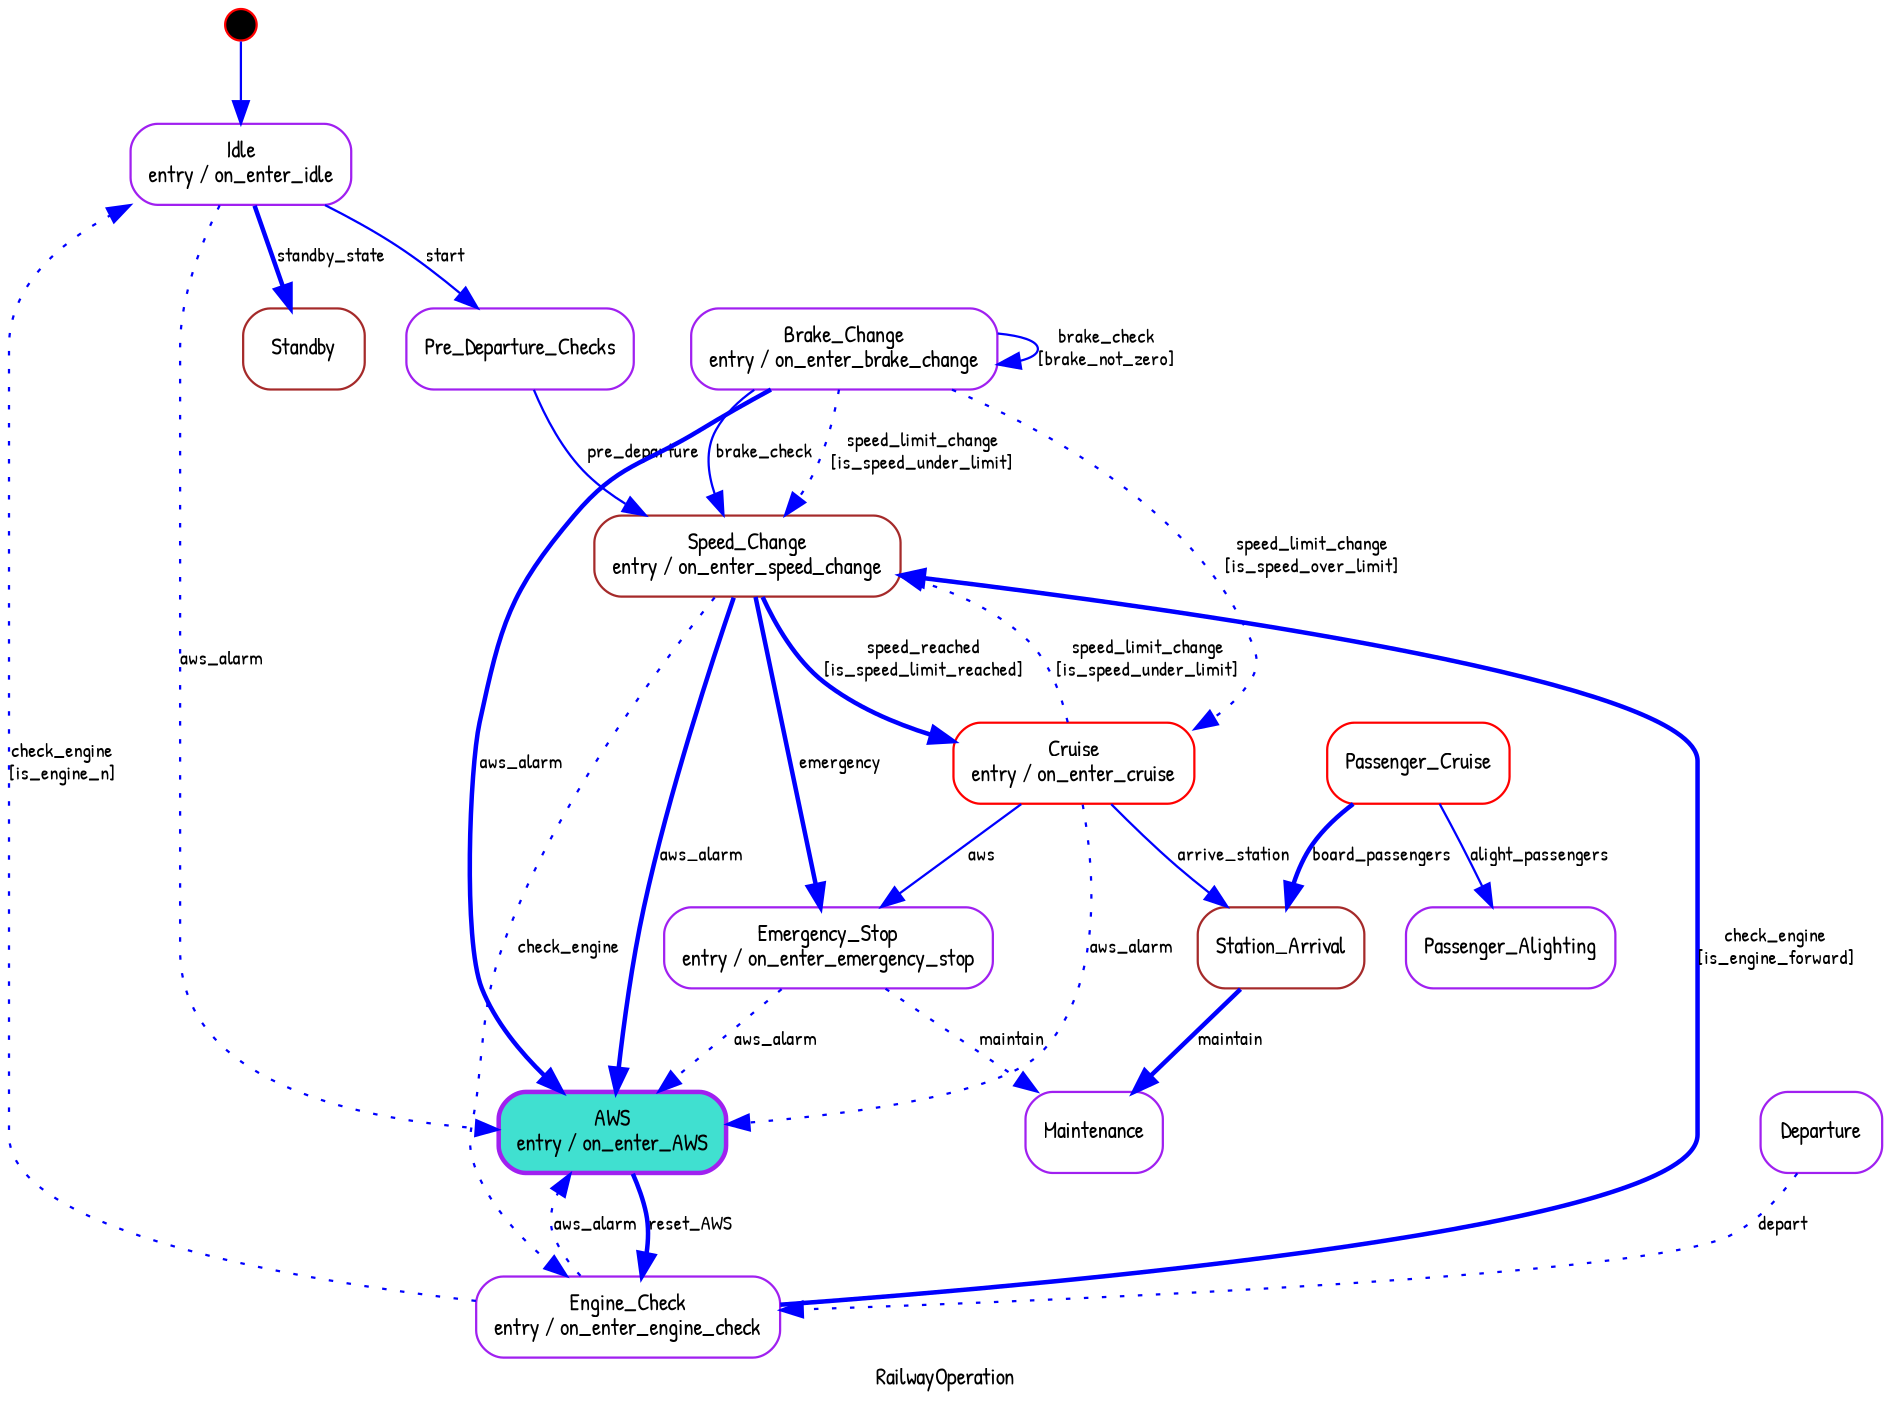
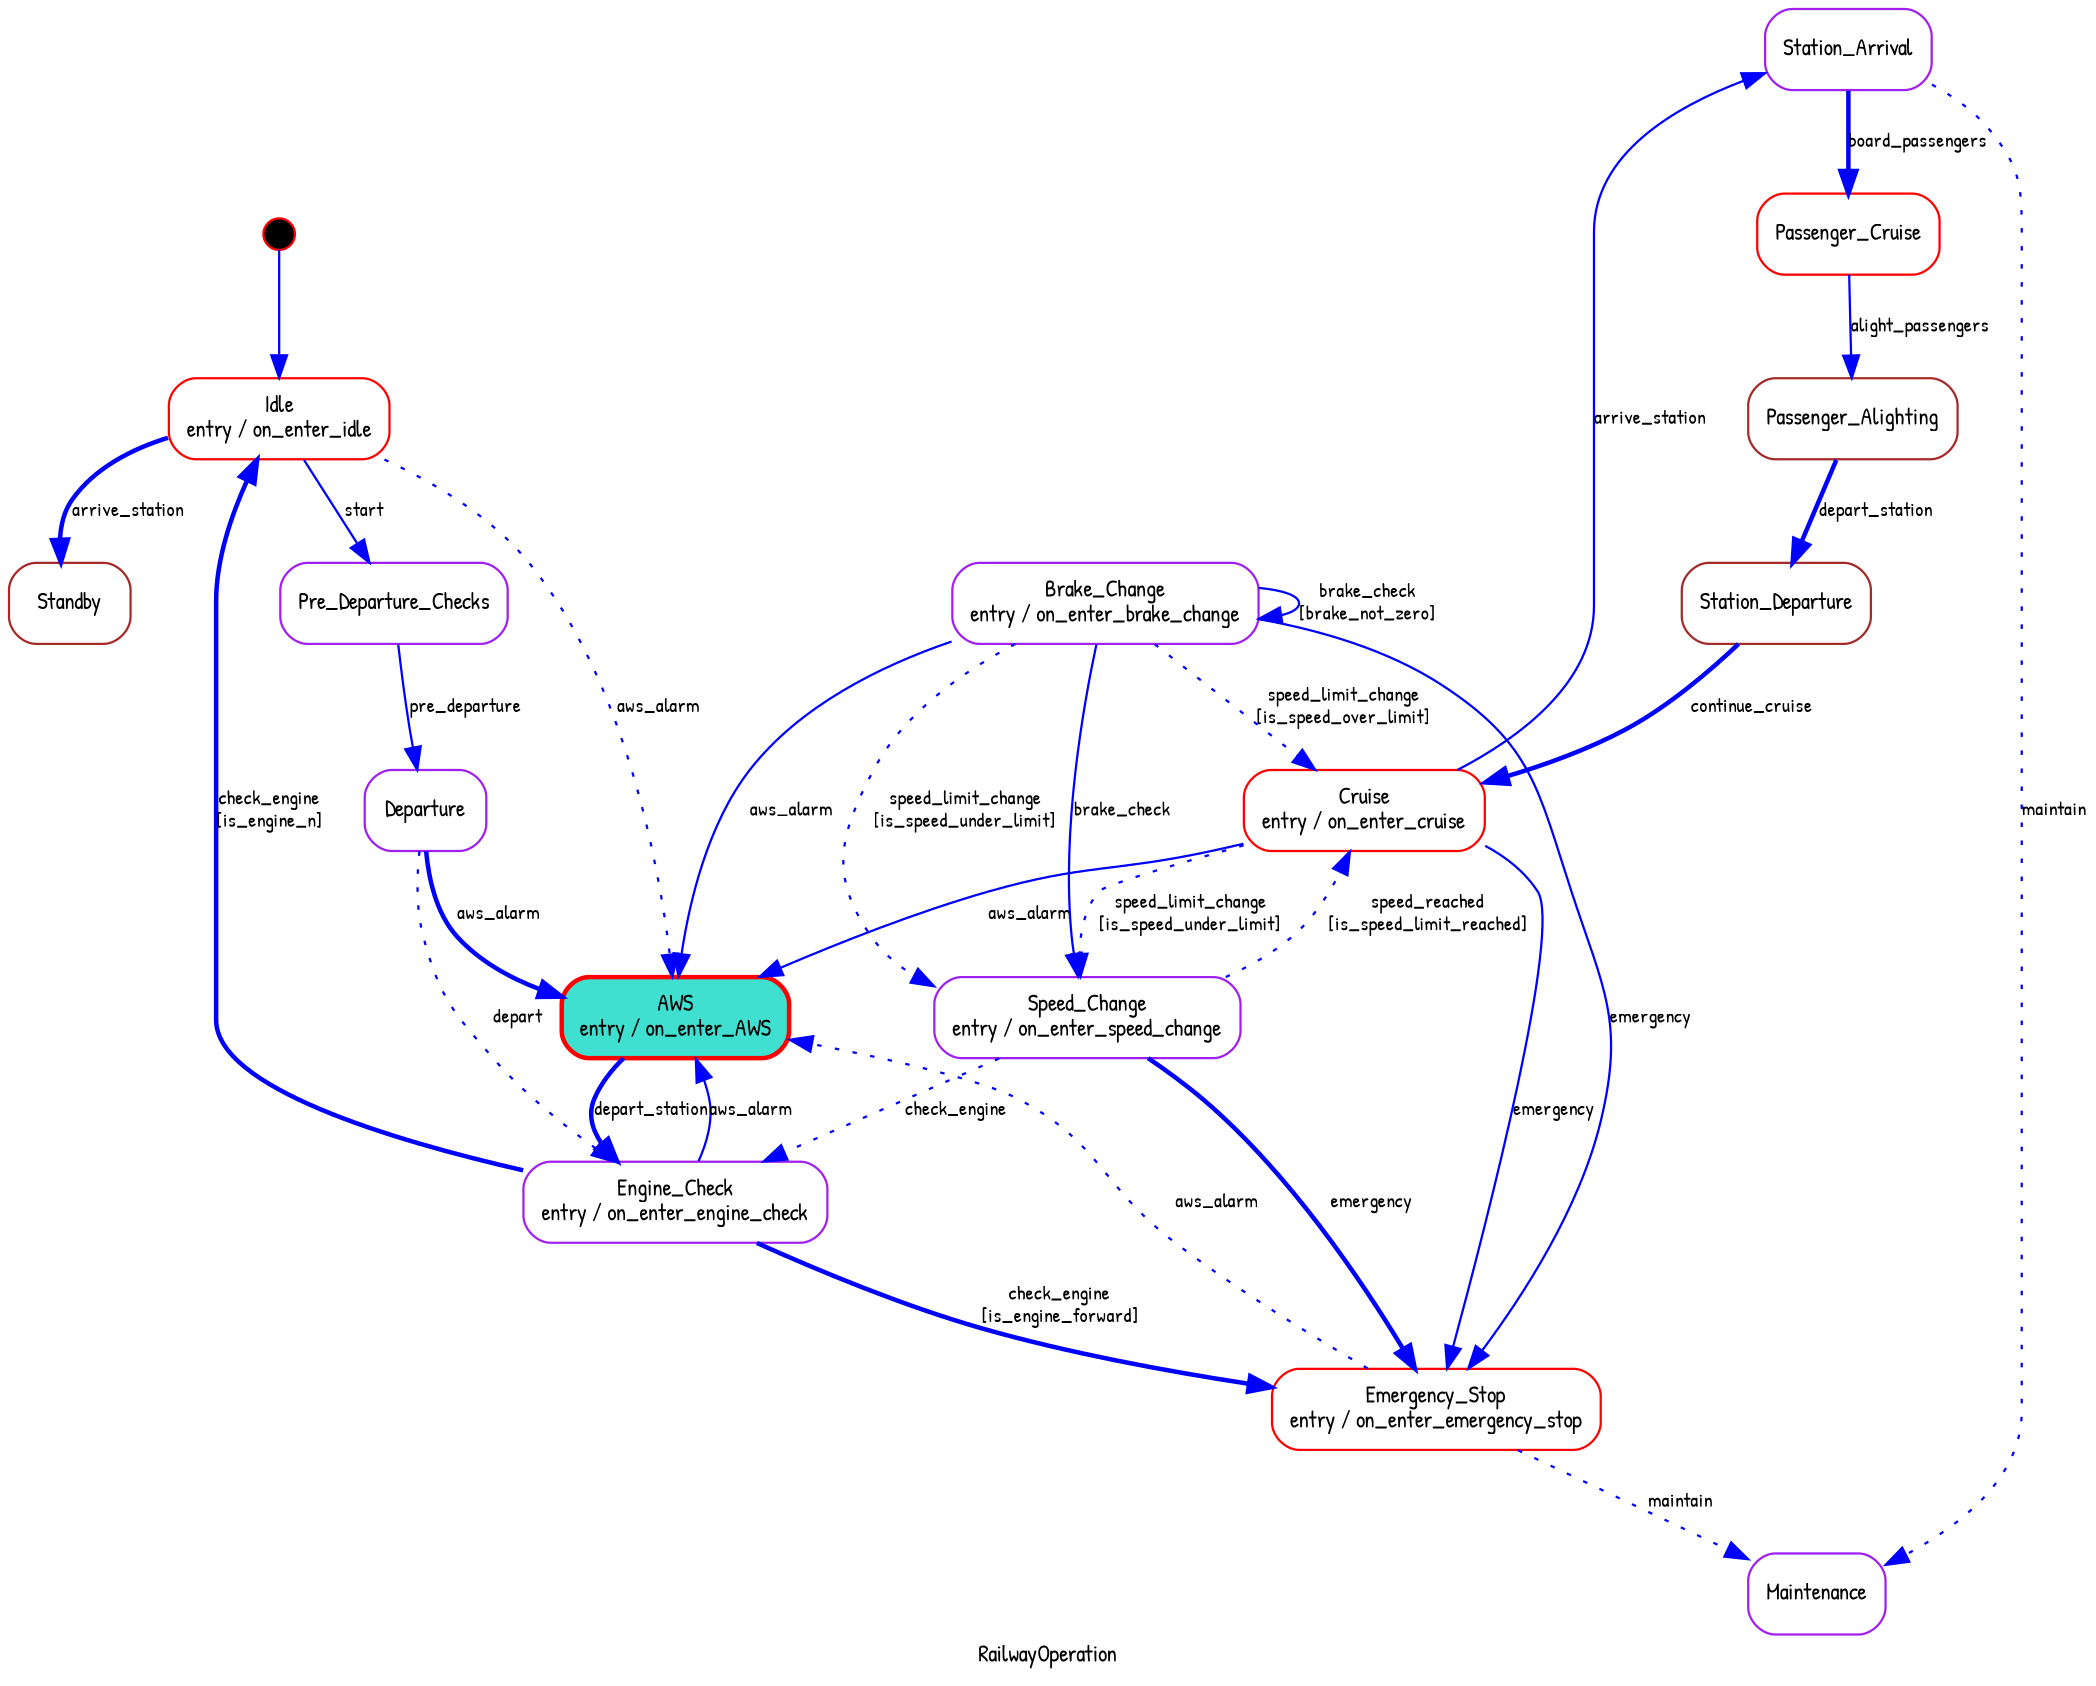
(241, 164) -> (279, 419)
(332, 257) -> (128, 511)
(570, 455) -> (405, 696)
(747, 556) -> (1087, 1018)
none -> (1776, 603)
(490, 679) -> (764, 753)
(830, 686) -> (1293, 936)
(663, 830) -> (460, 939)
(1317, 839) -> (1848, 131)
(983, 856) -> (1555, 1110)
(9, 912) -> (216, 926)
none -> (1579, 915)
(829, 948) -> (1436, 1409)
(1281, 948) -> (1848, 50)
(1511, 948) -> (1853, 419)
(1698, 1018) -> (997, 1333)
(1195, 1033) -> (2022, 826)
(1024, 1065) -> (1007, 887)
(612, 1132) -> (675, 1018)
(691, 1225) -> (652, 1110)
(555, 1238) -> (710, 1121)
